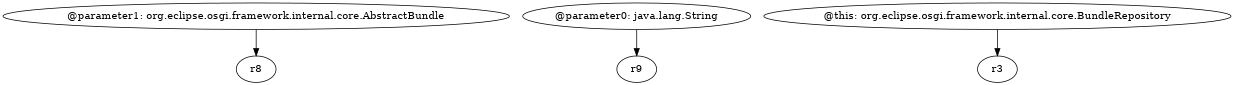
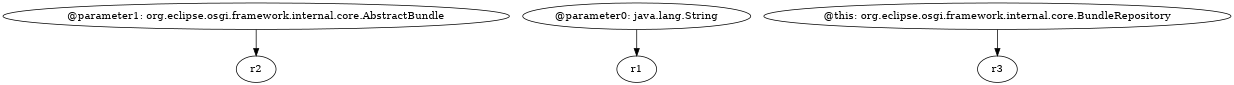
(256, 69) -> (256, 69)
(637, 69) -> (637, 69)
